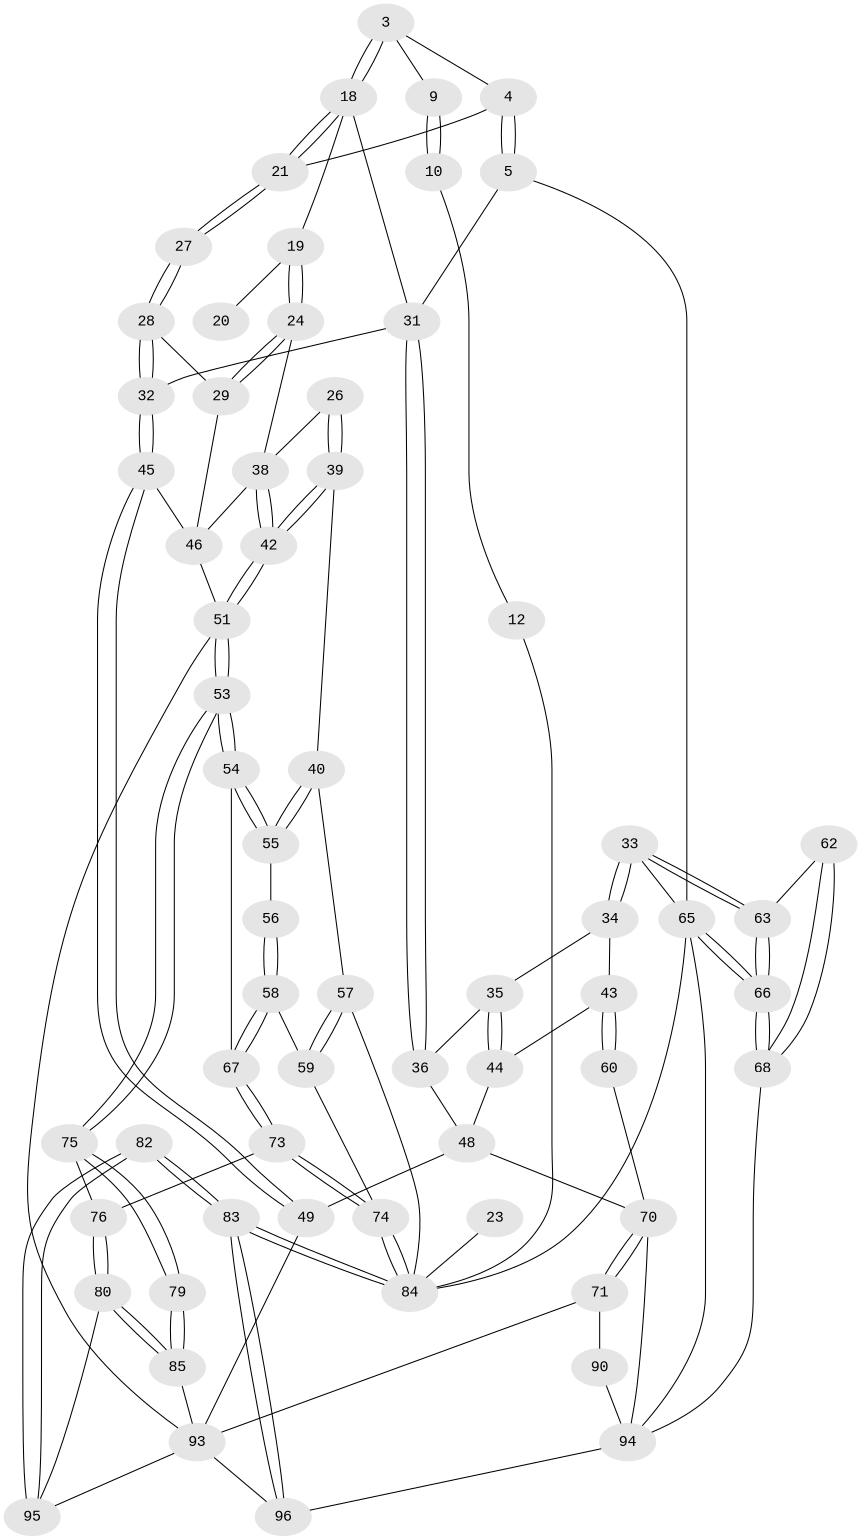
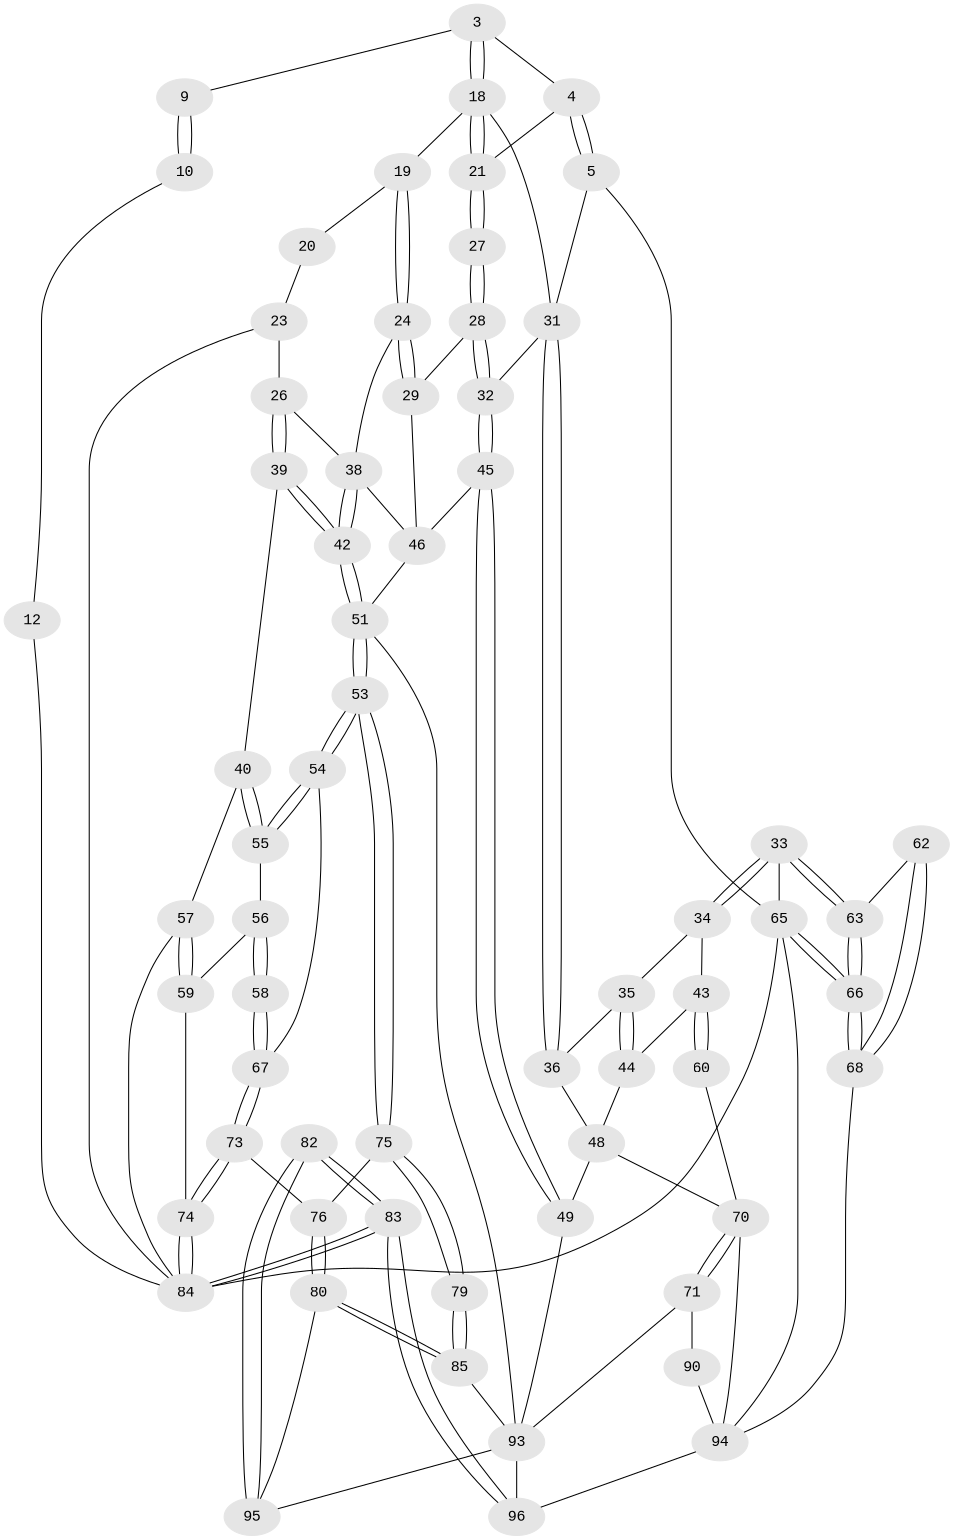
none -> (293, 284)
none -> (279, 359)
(288, 1031) -> (223, 956)
